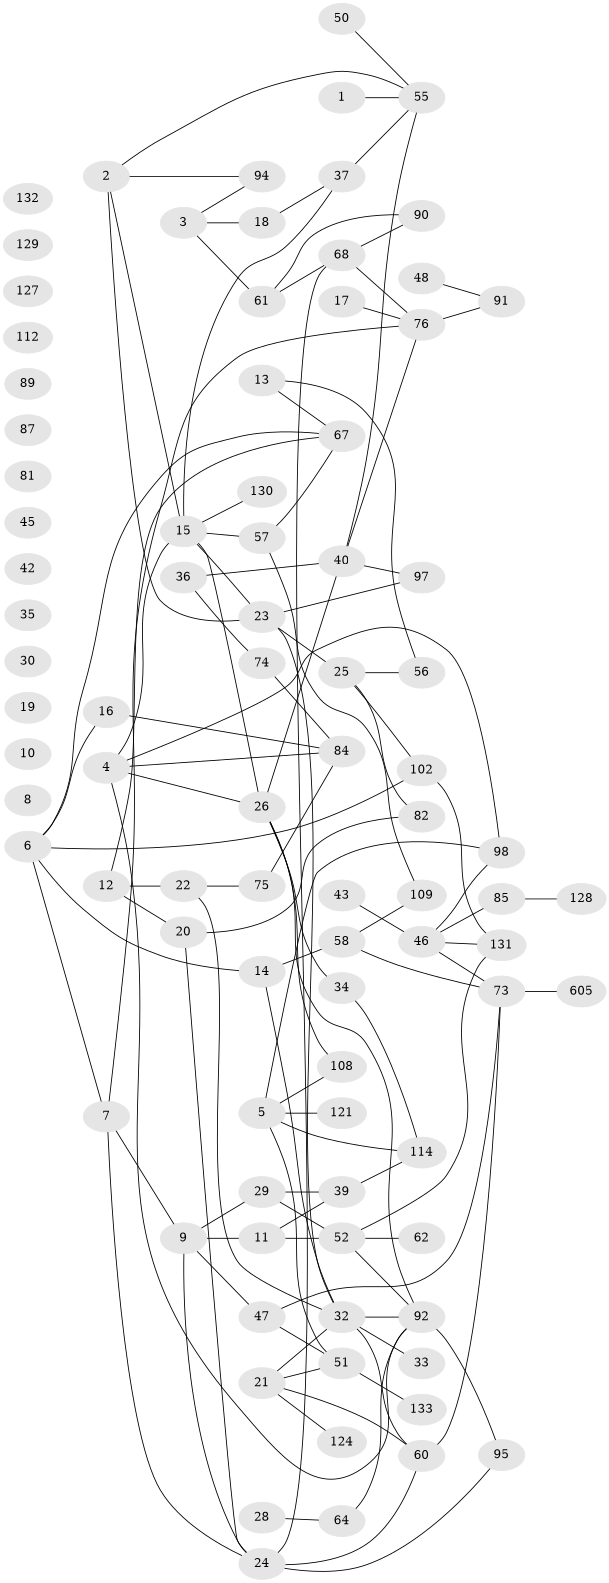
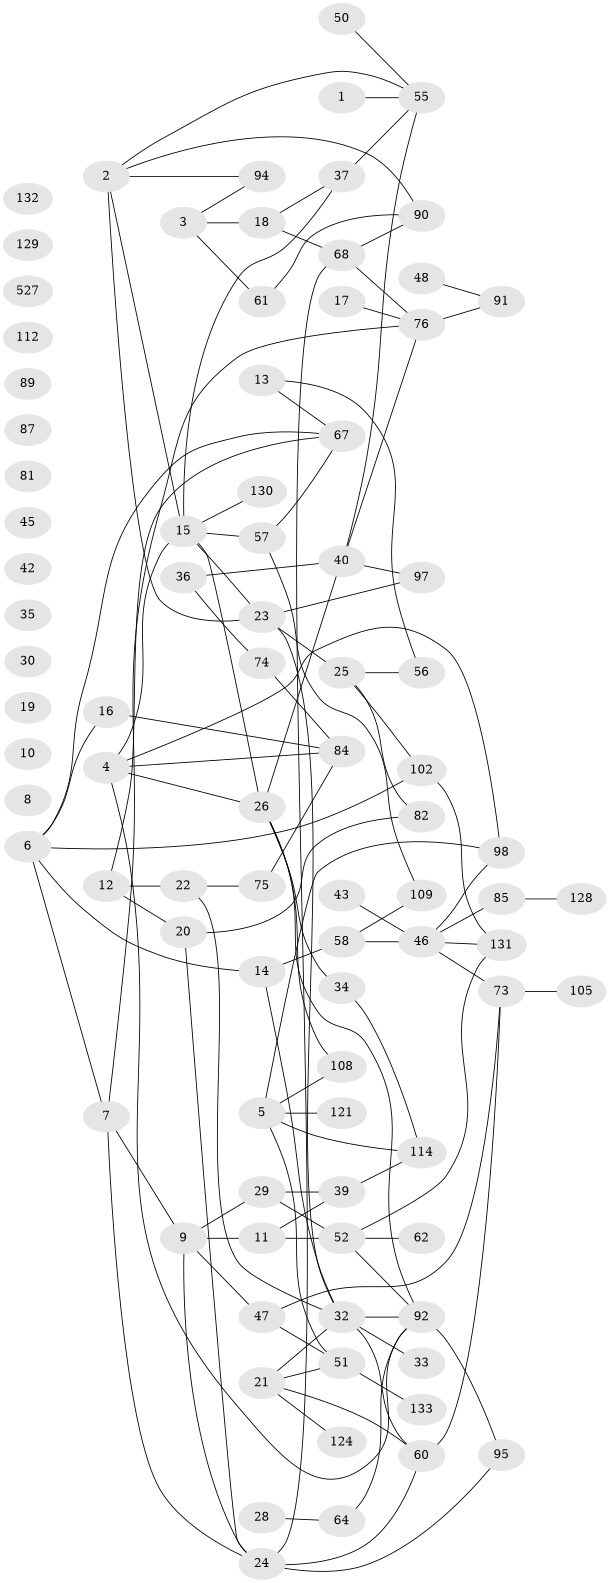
none -> (280, 137)
(302, 278) -> (301, 239)
(28, 291) -> (28, 291)
(419, 972) -> (382, 942)
(581, 991) -> (581, 991)
